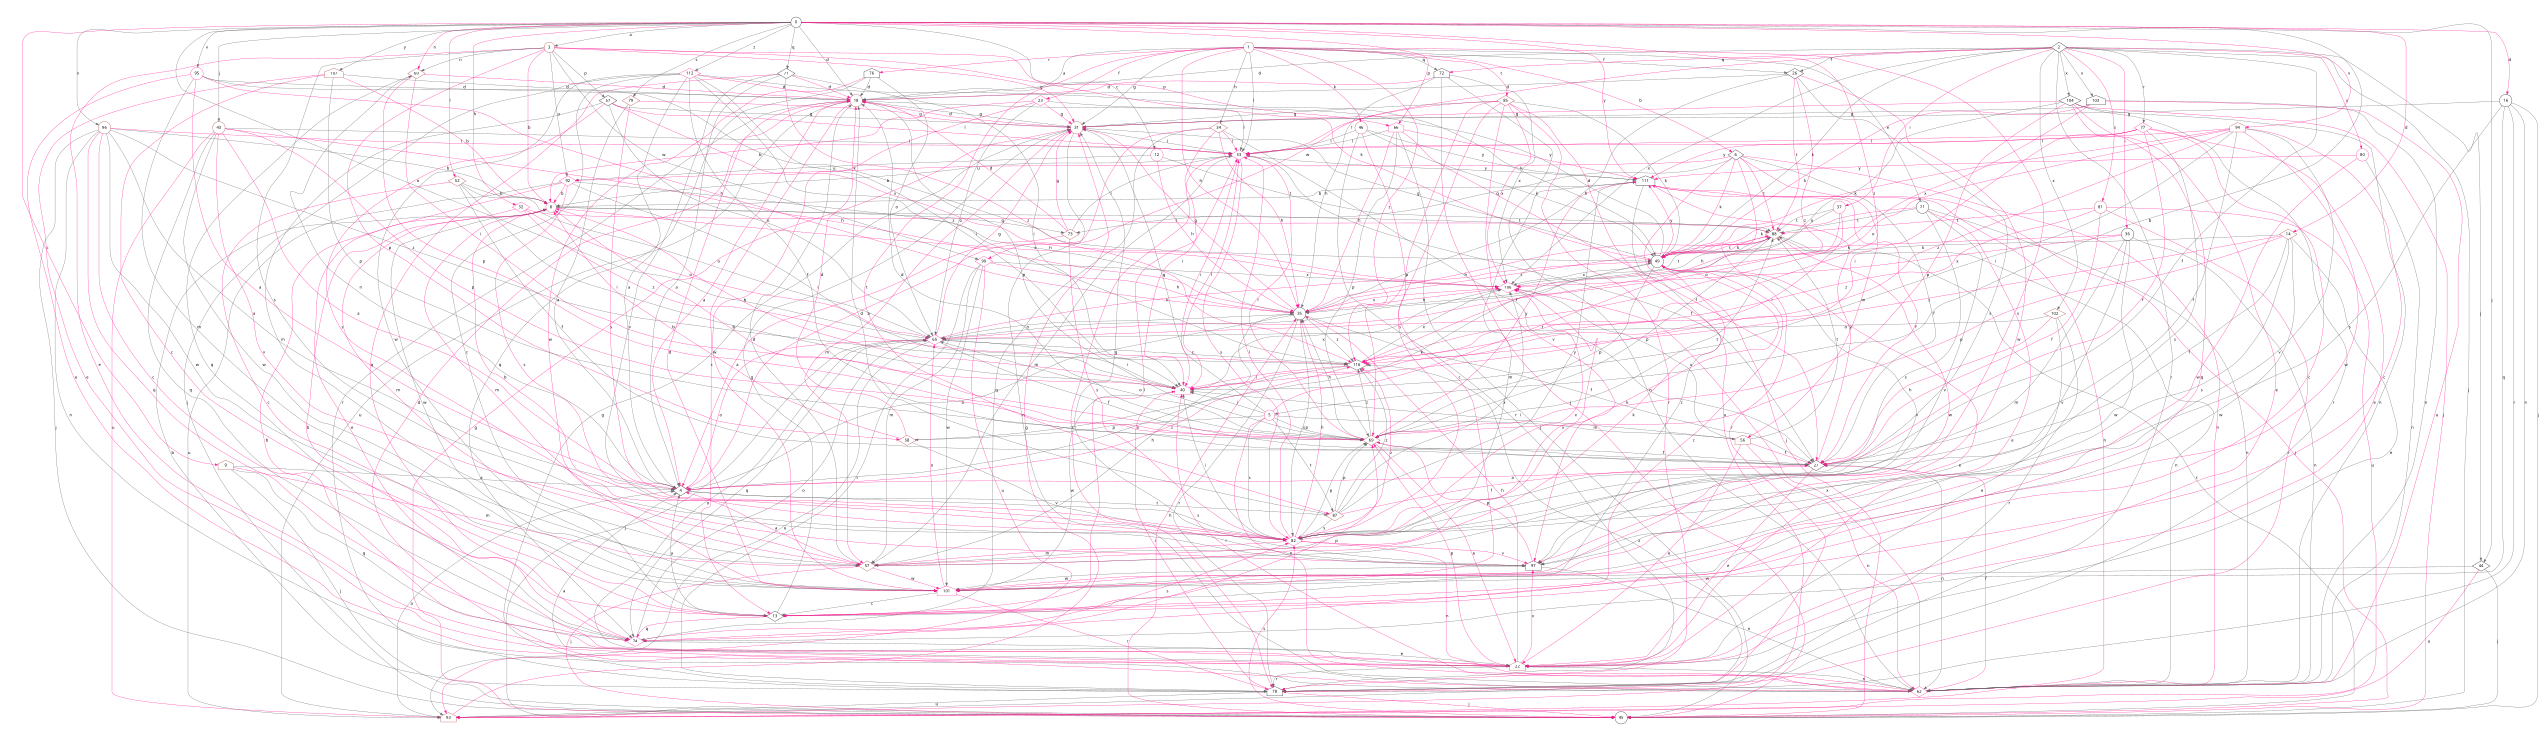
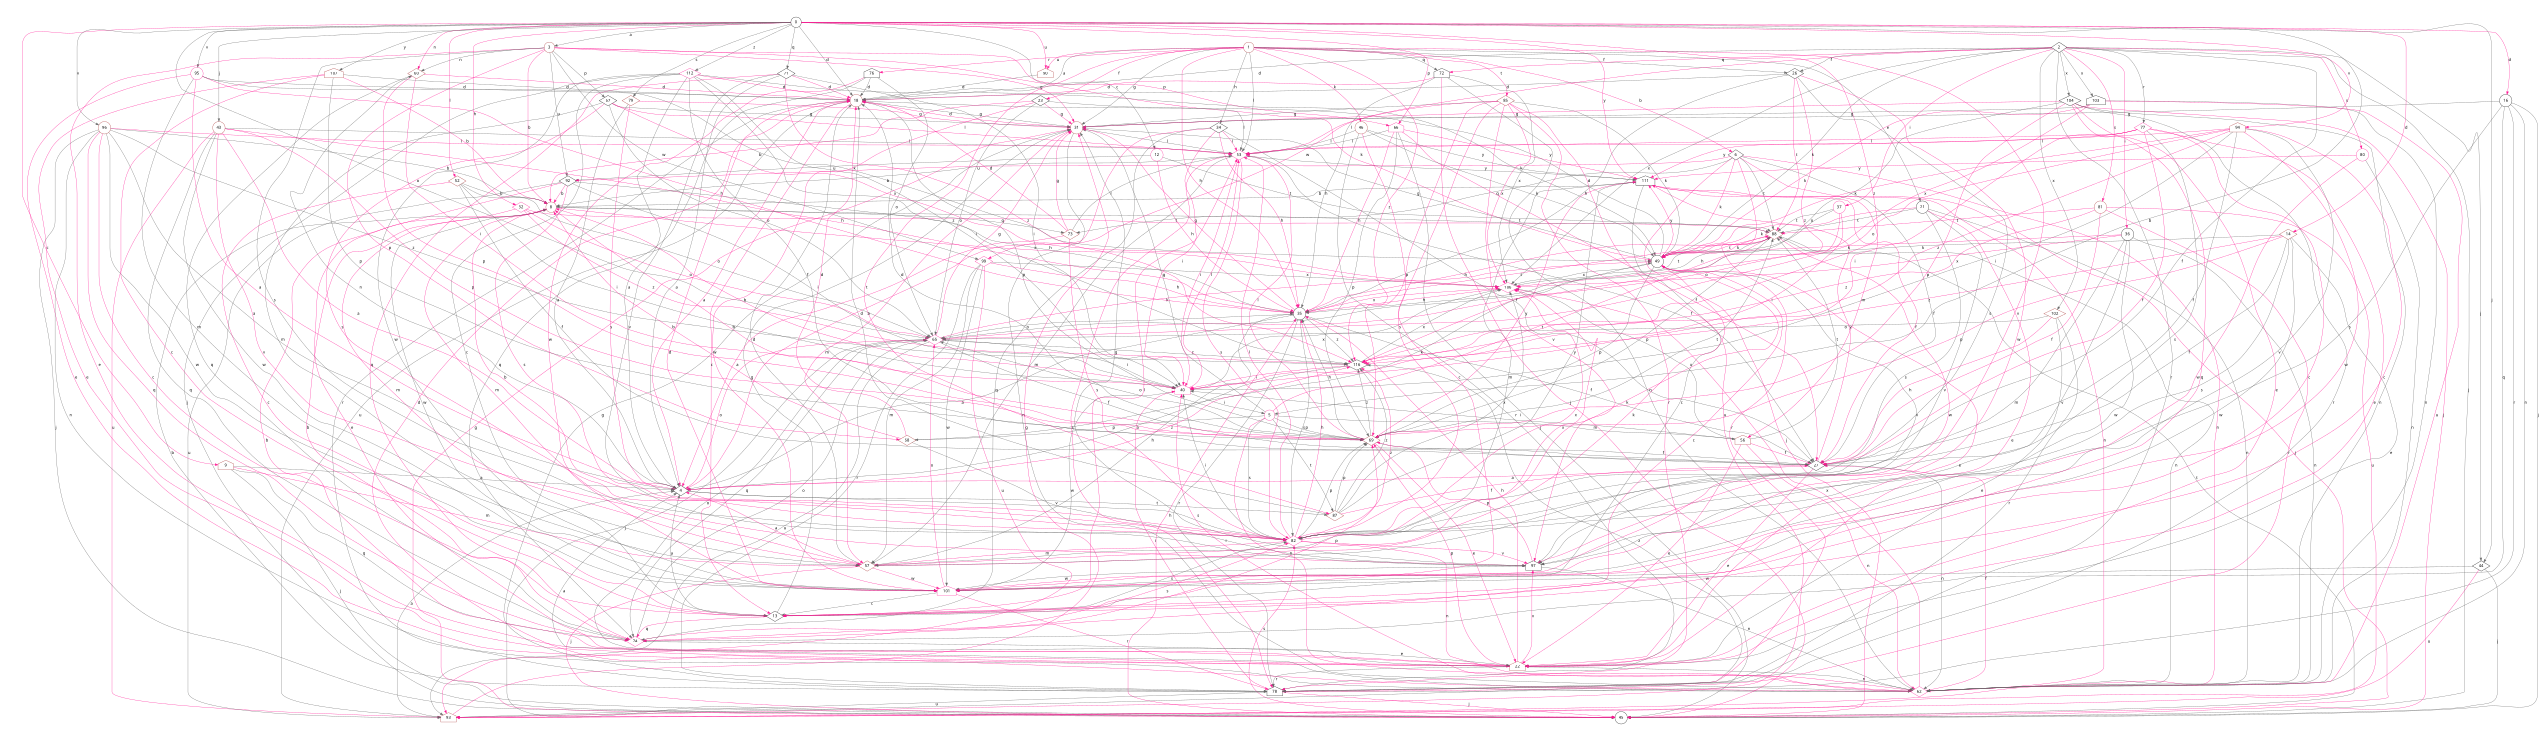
none -> (1045, 74)
(1040, 101) -> (1040, 101)
(1219, 128) -> (1219, 128)
(568, 181) -> (568, 181)
(1760, 188) -> (1760, 188)
(1229, 402) -> (1226, 405)
(1318, 530) -> (1102, 601)
